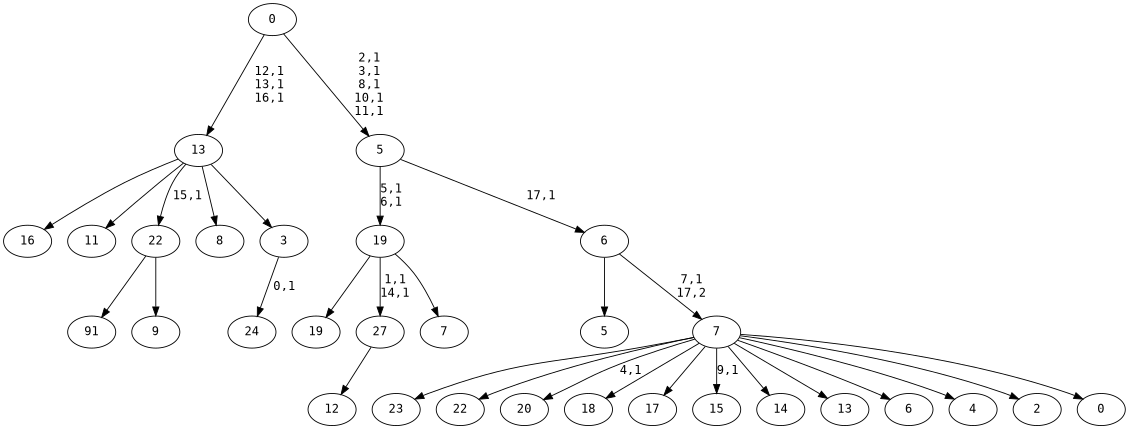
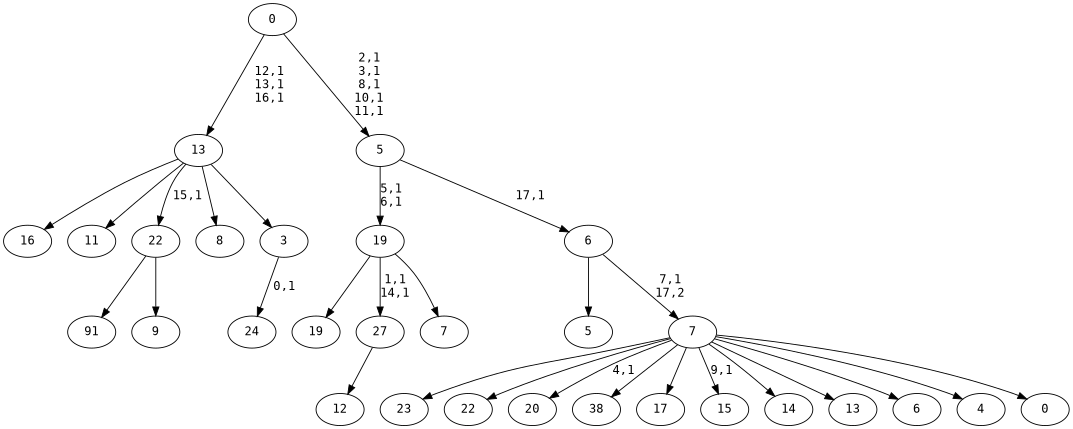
(588, 410) -> (596, 410)
(1037, 410) -> none
